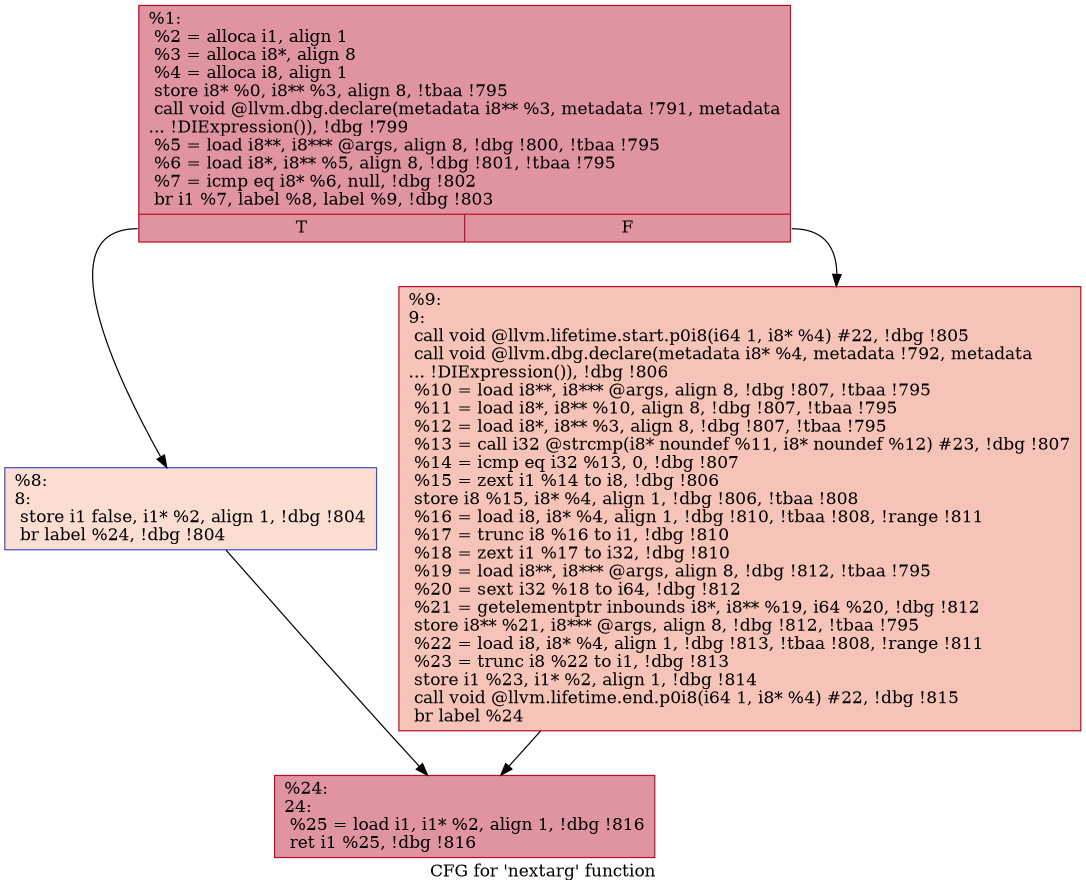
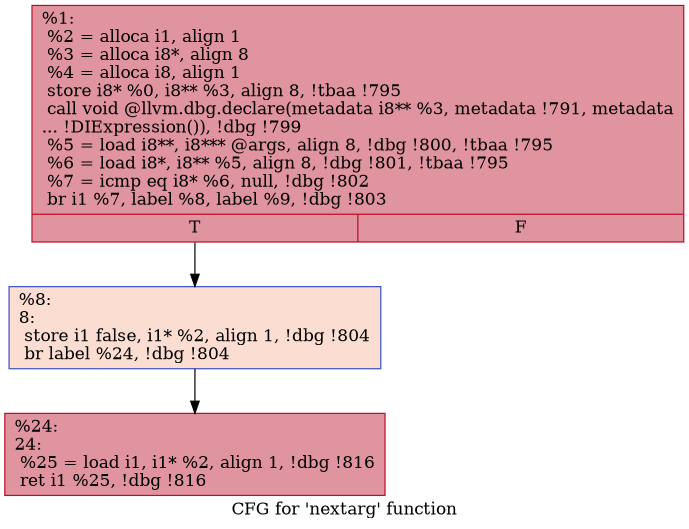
(740, 509) -> none
